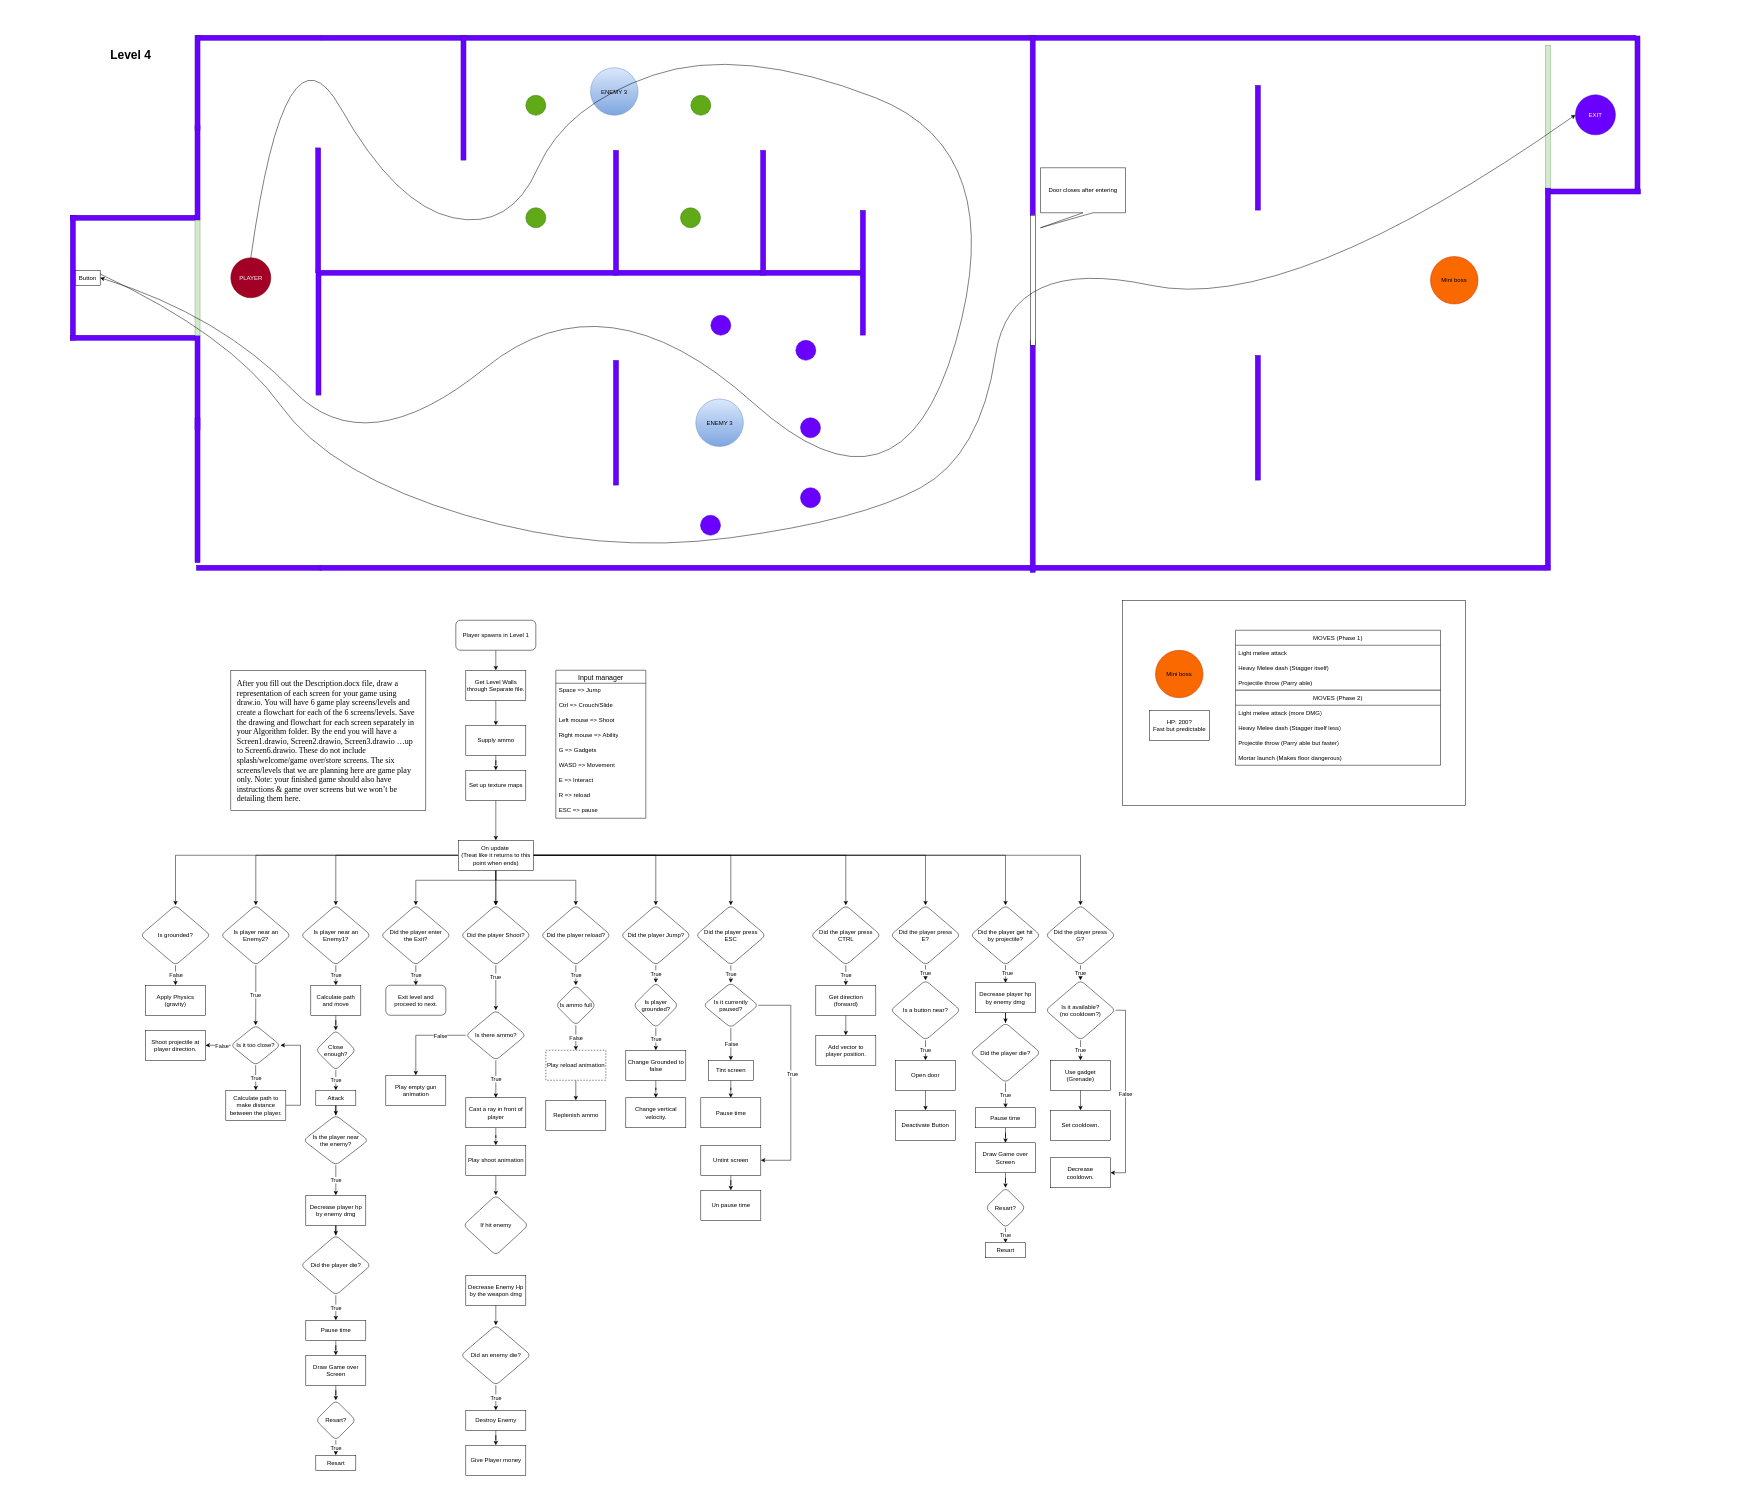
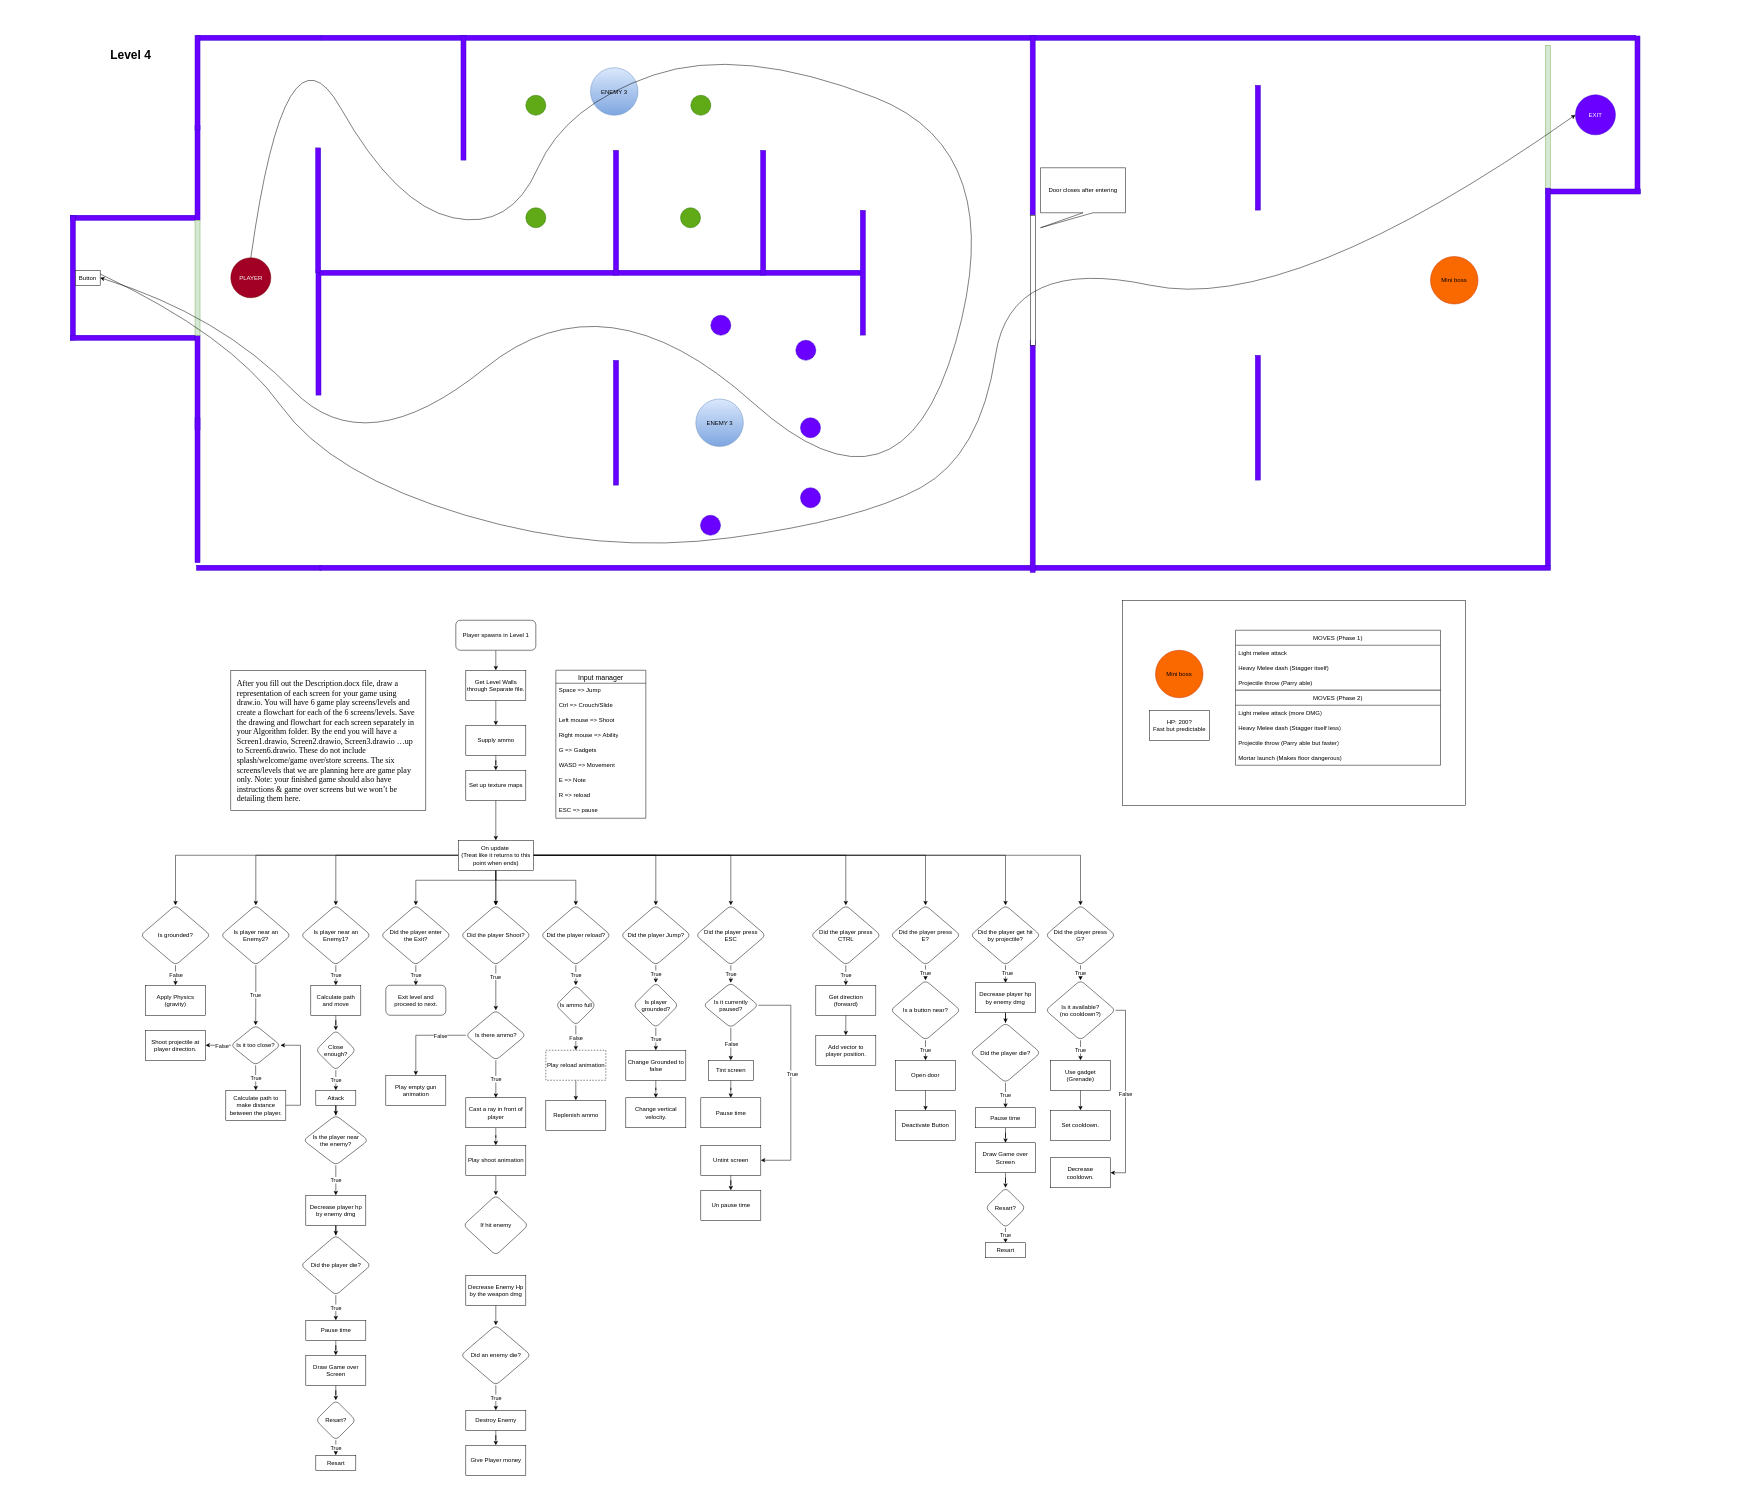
(579, 780) -> (572, 780)
